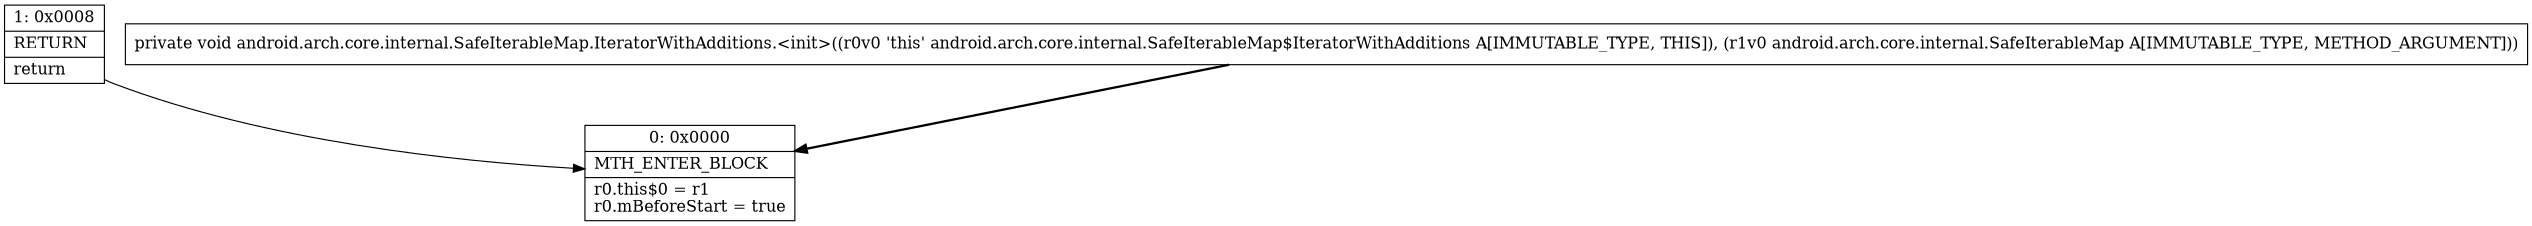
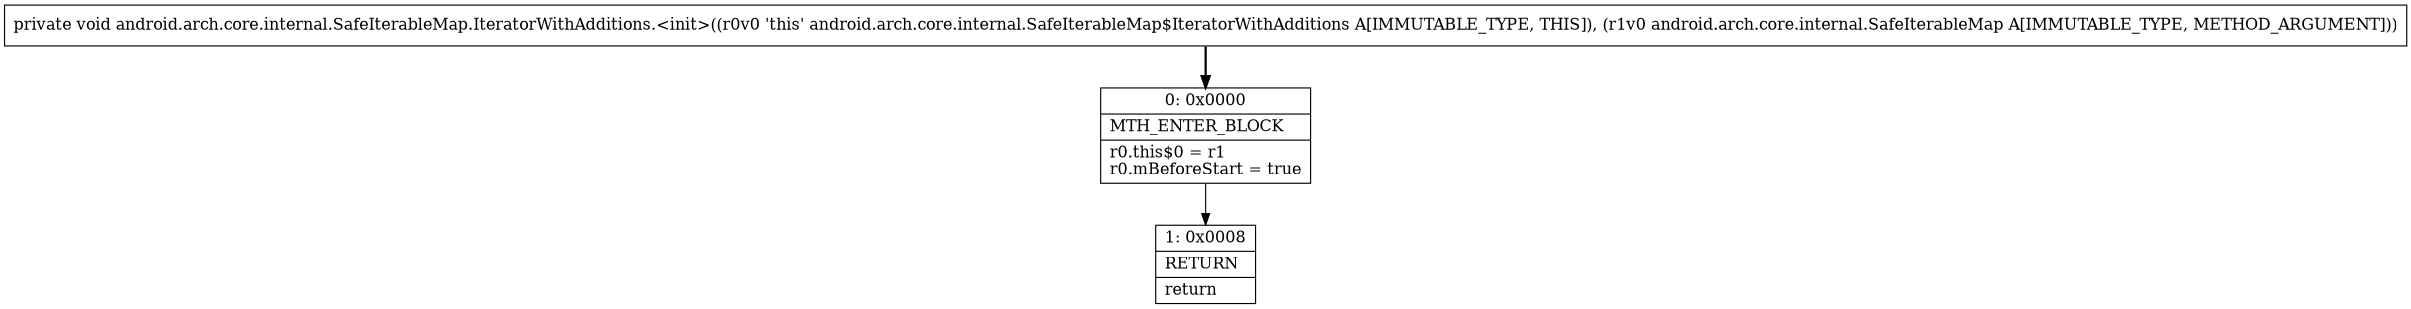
(335, 141) -> (1206, 199)
